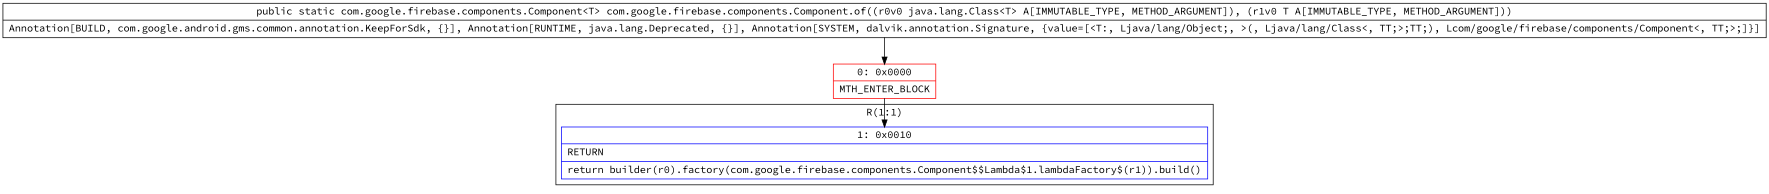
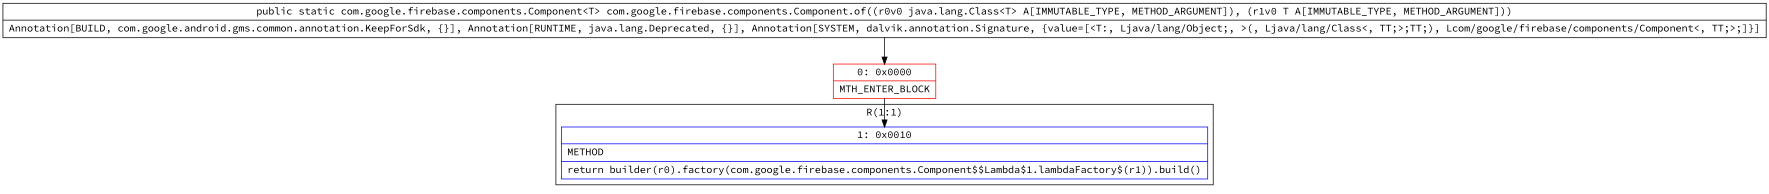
(586, 152) -> (586, 152)
